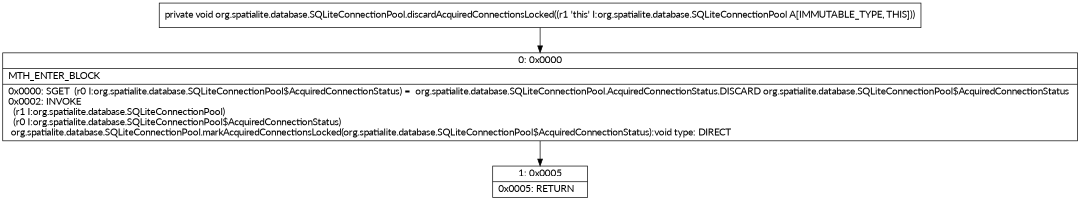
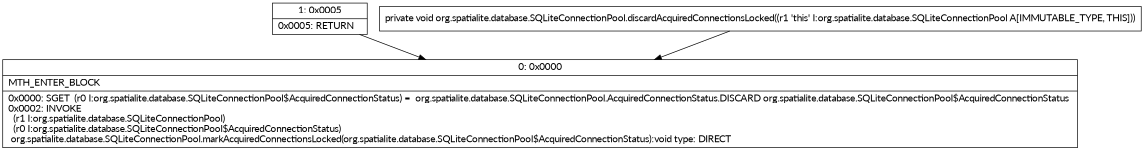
(540, 150) -> (389, 46)
